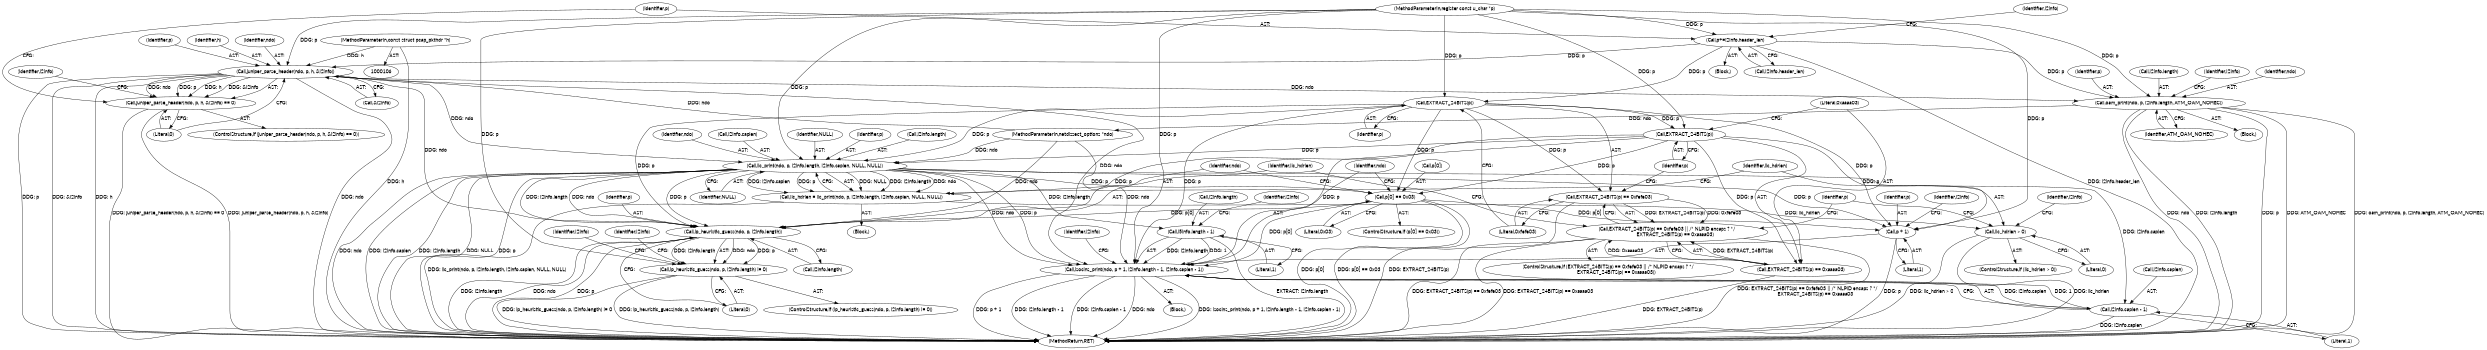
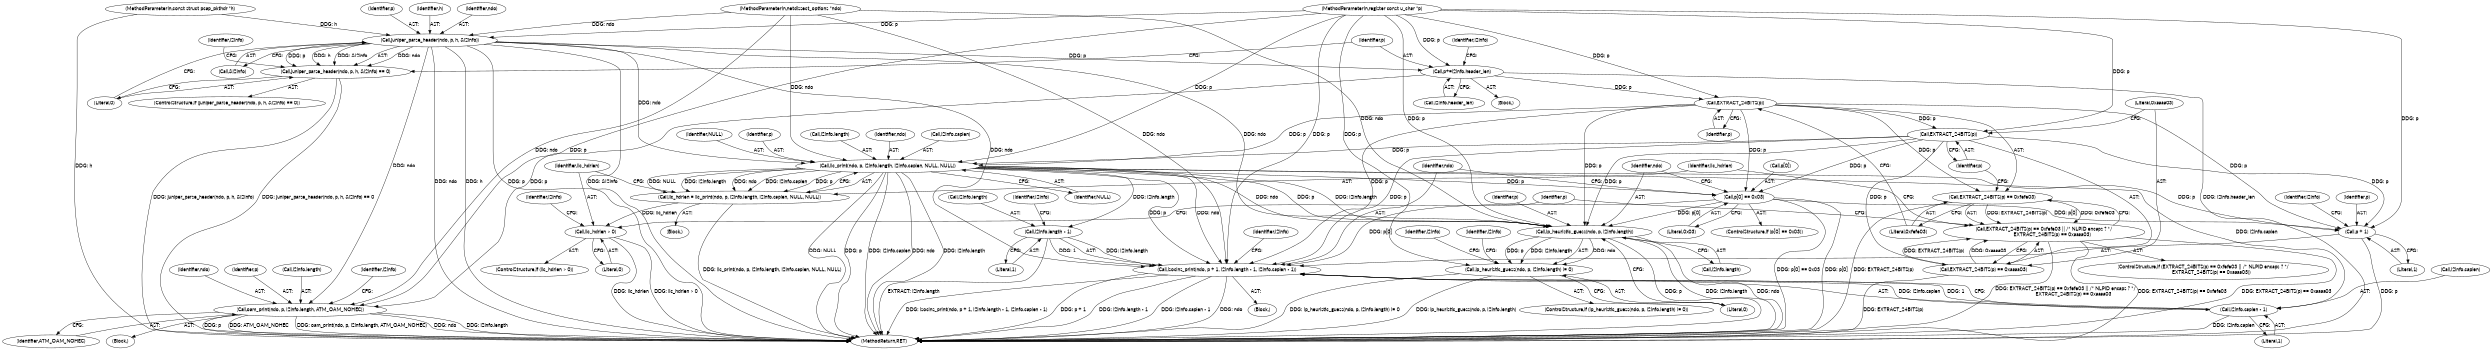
(1018, 62) -> (979, 56)
(381, 72) -> none
(1598, 117) -> (556, 140)
none -> (1440, 140)
(1191, 232) -> (1048, 232)
